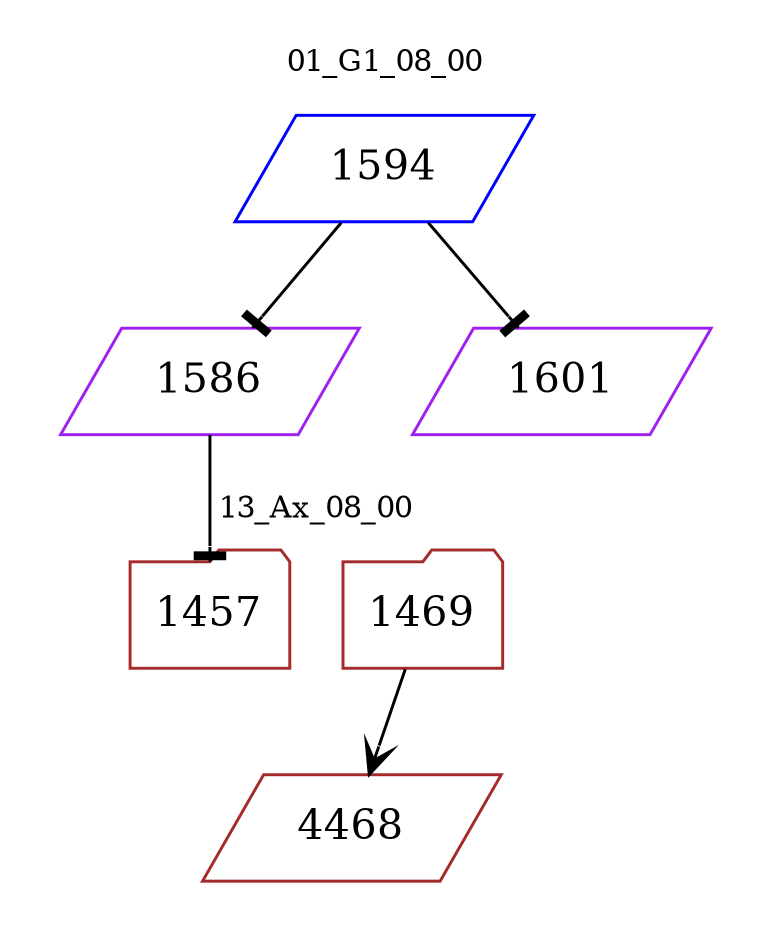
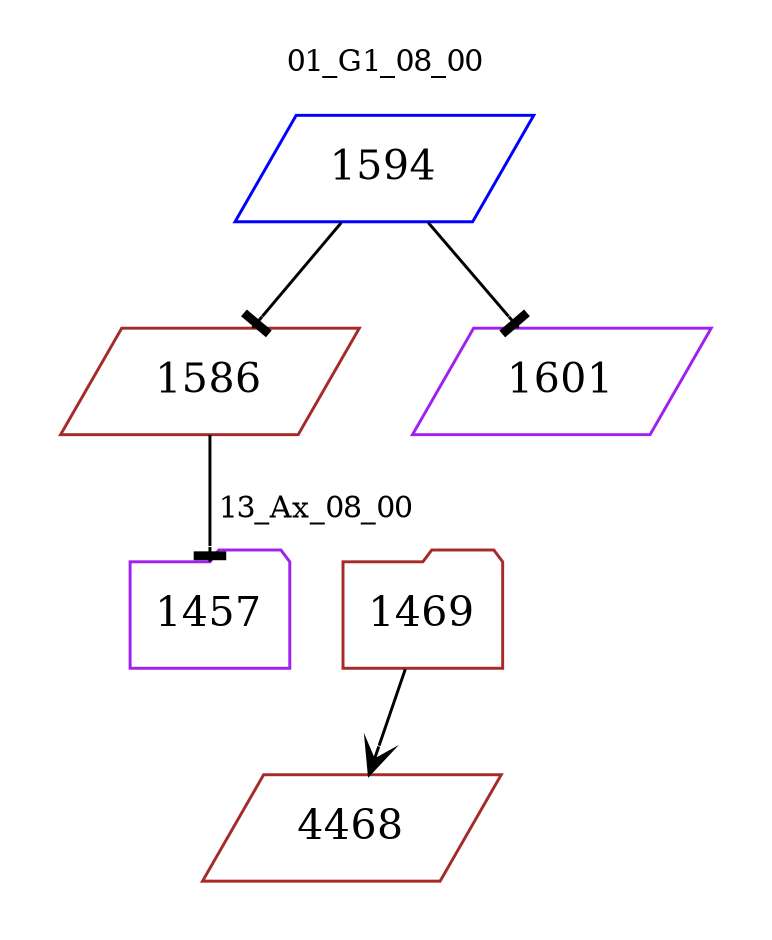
(210, 381) -> (210, 381)
(210, 615) -> (210, 615)
